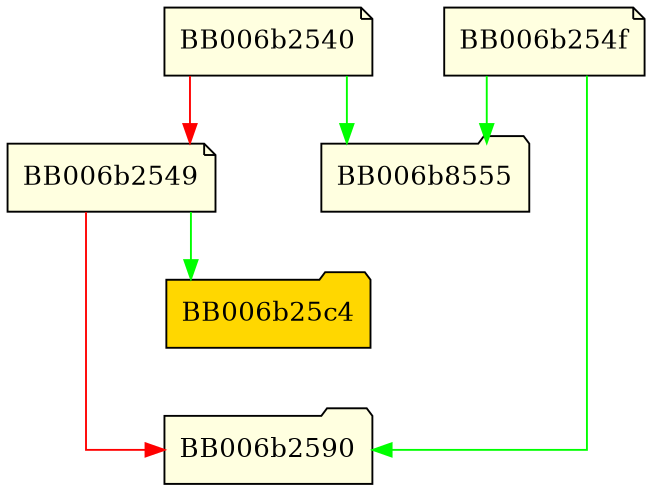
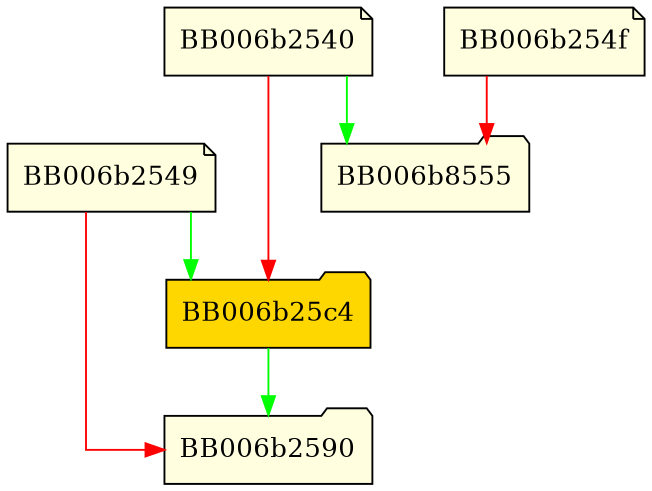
(190, 100) -> (268, 168)
(487, 100) -> (487, 100)
(587, 360) -> (268, 372)
